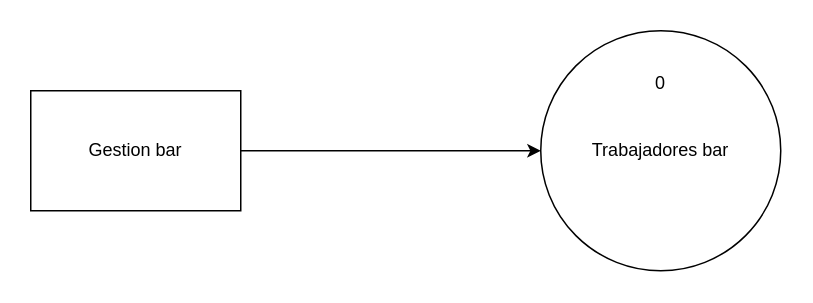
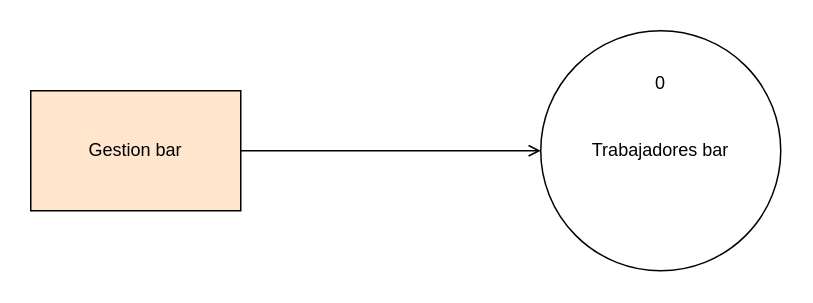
(136, 151) -> (136, 151)
(529, 151) -> (531, 151)
